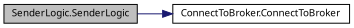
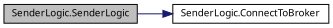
(261, 14) -> (251, 14)
